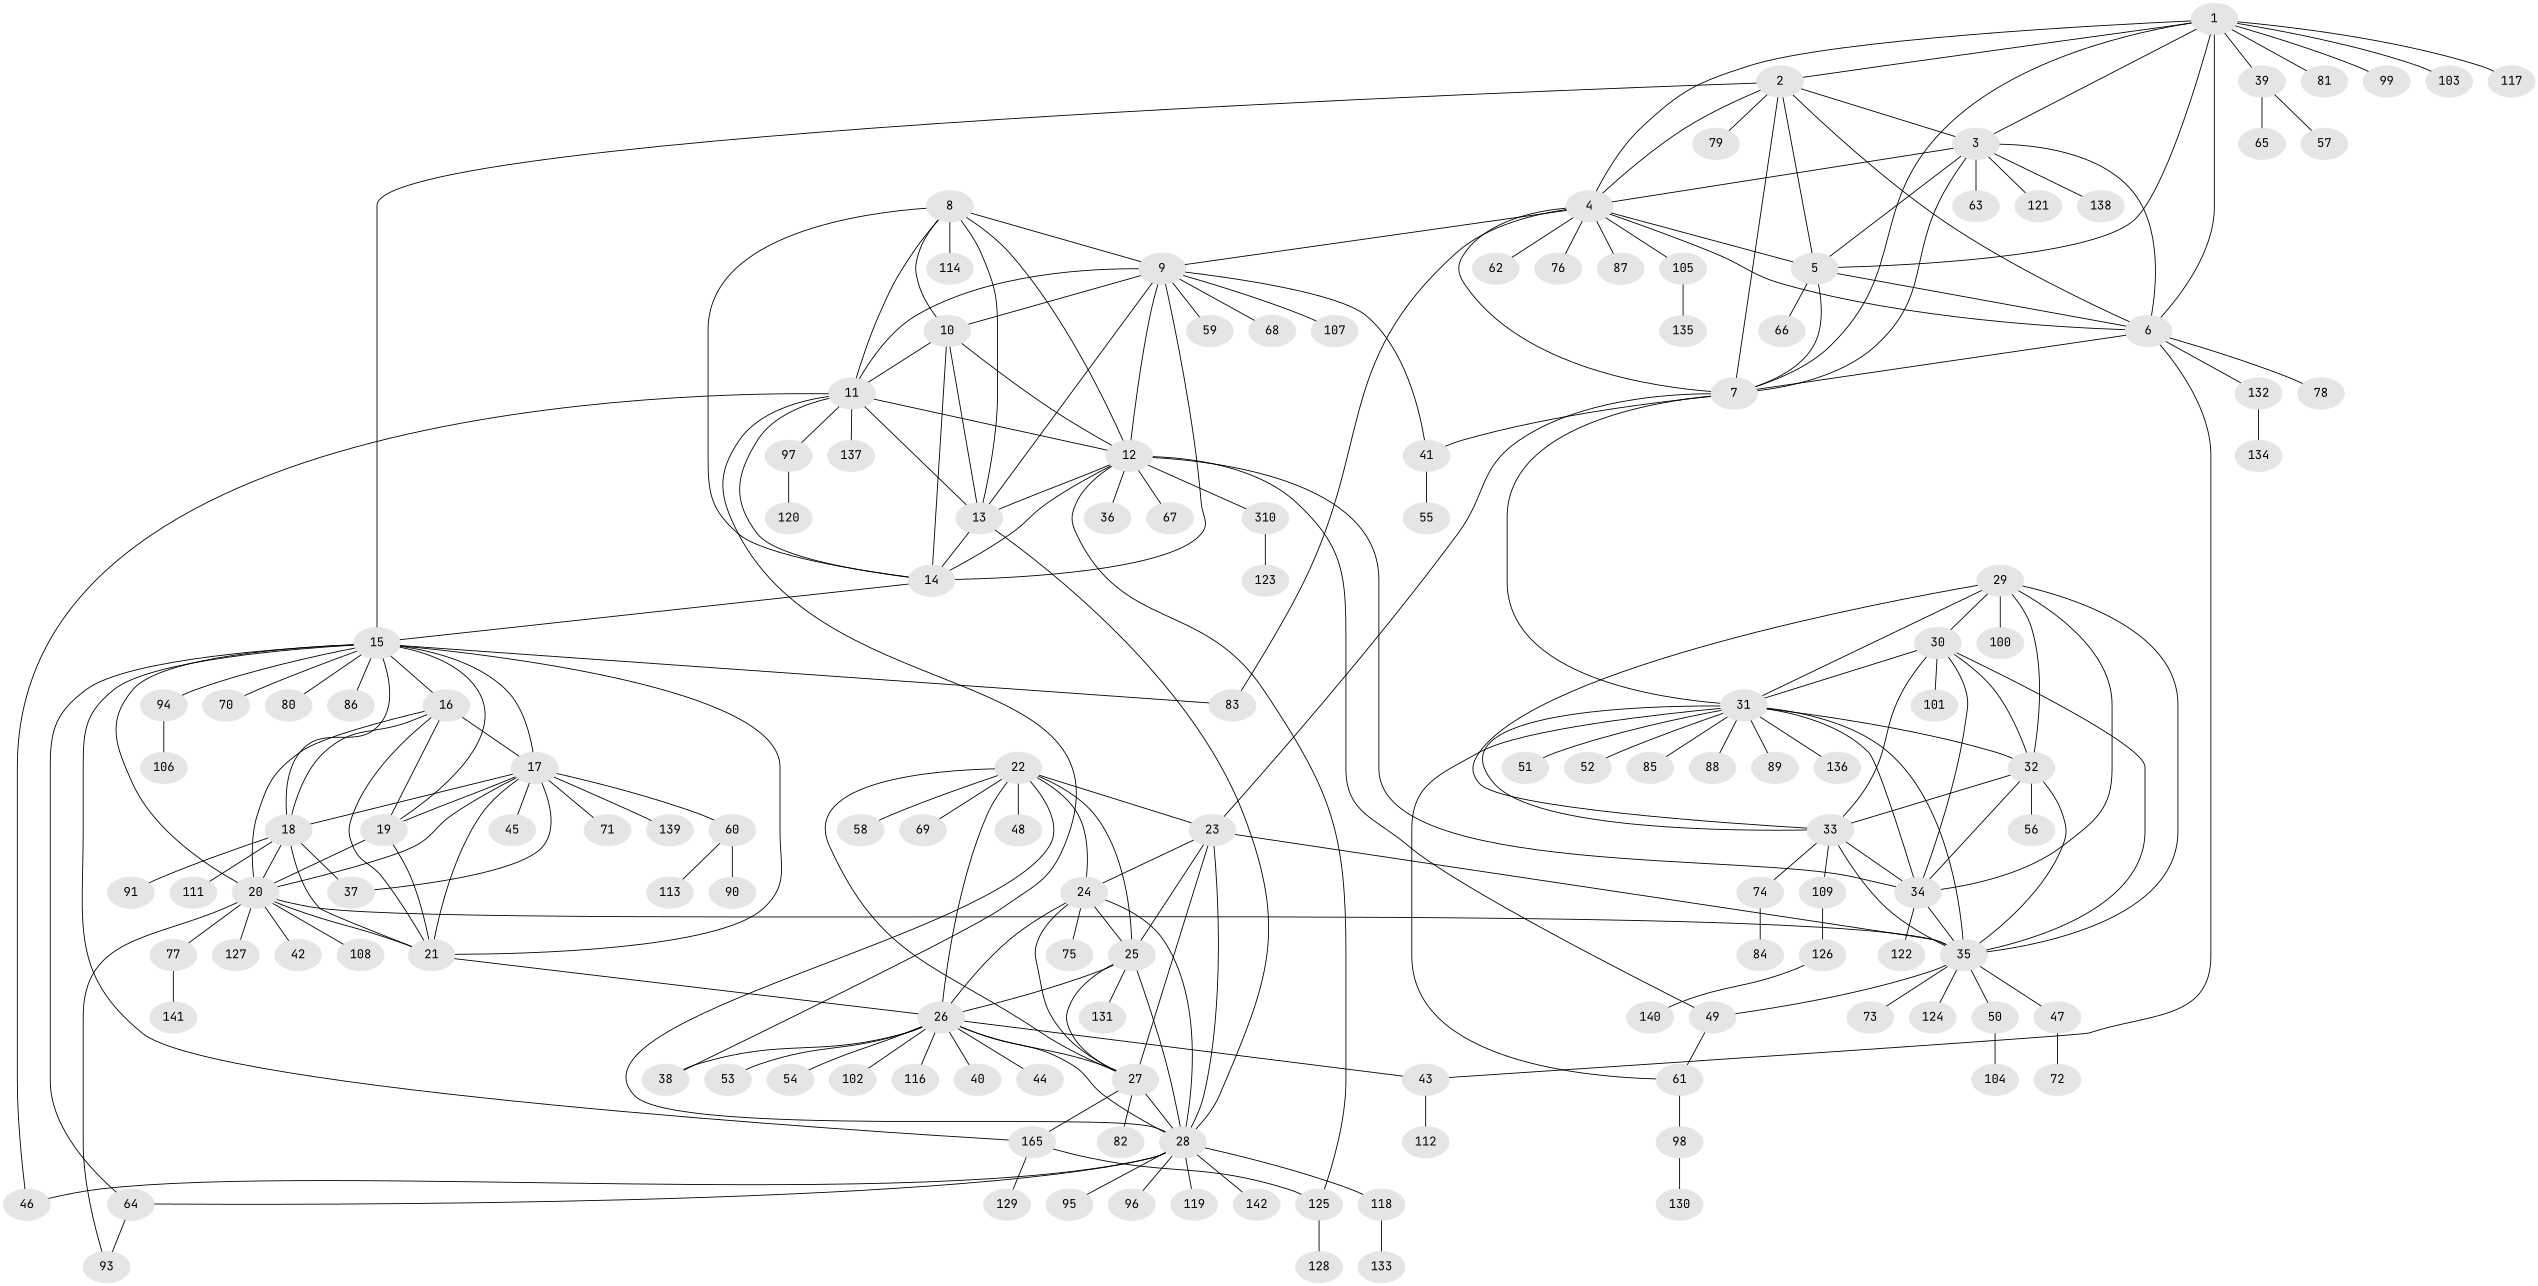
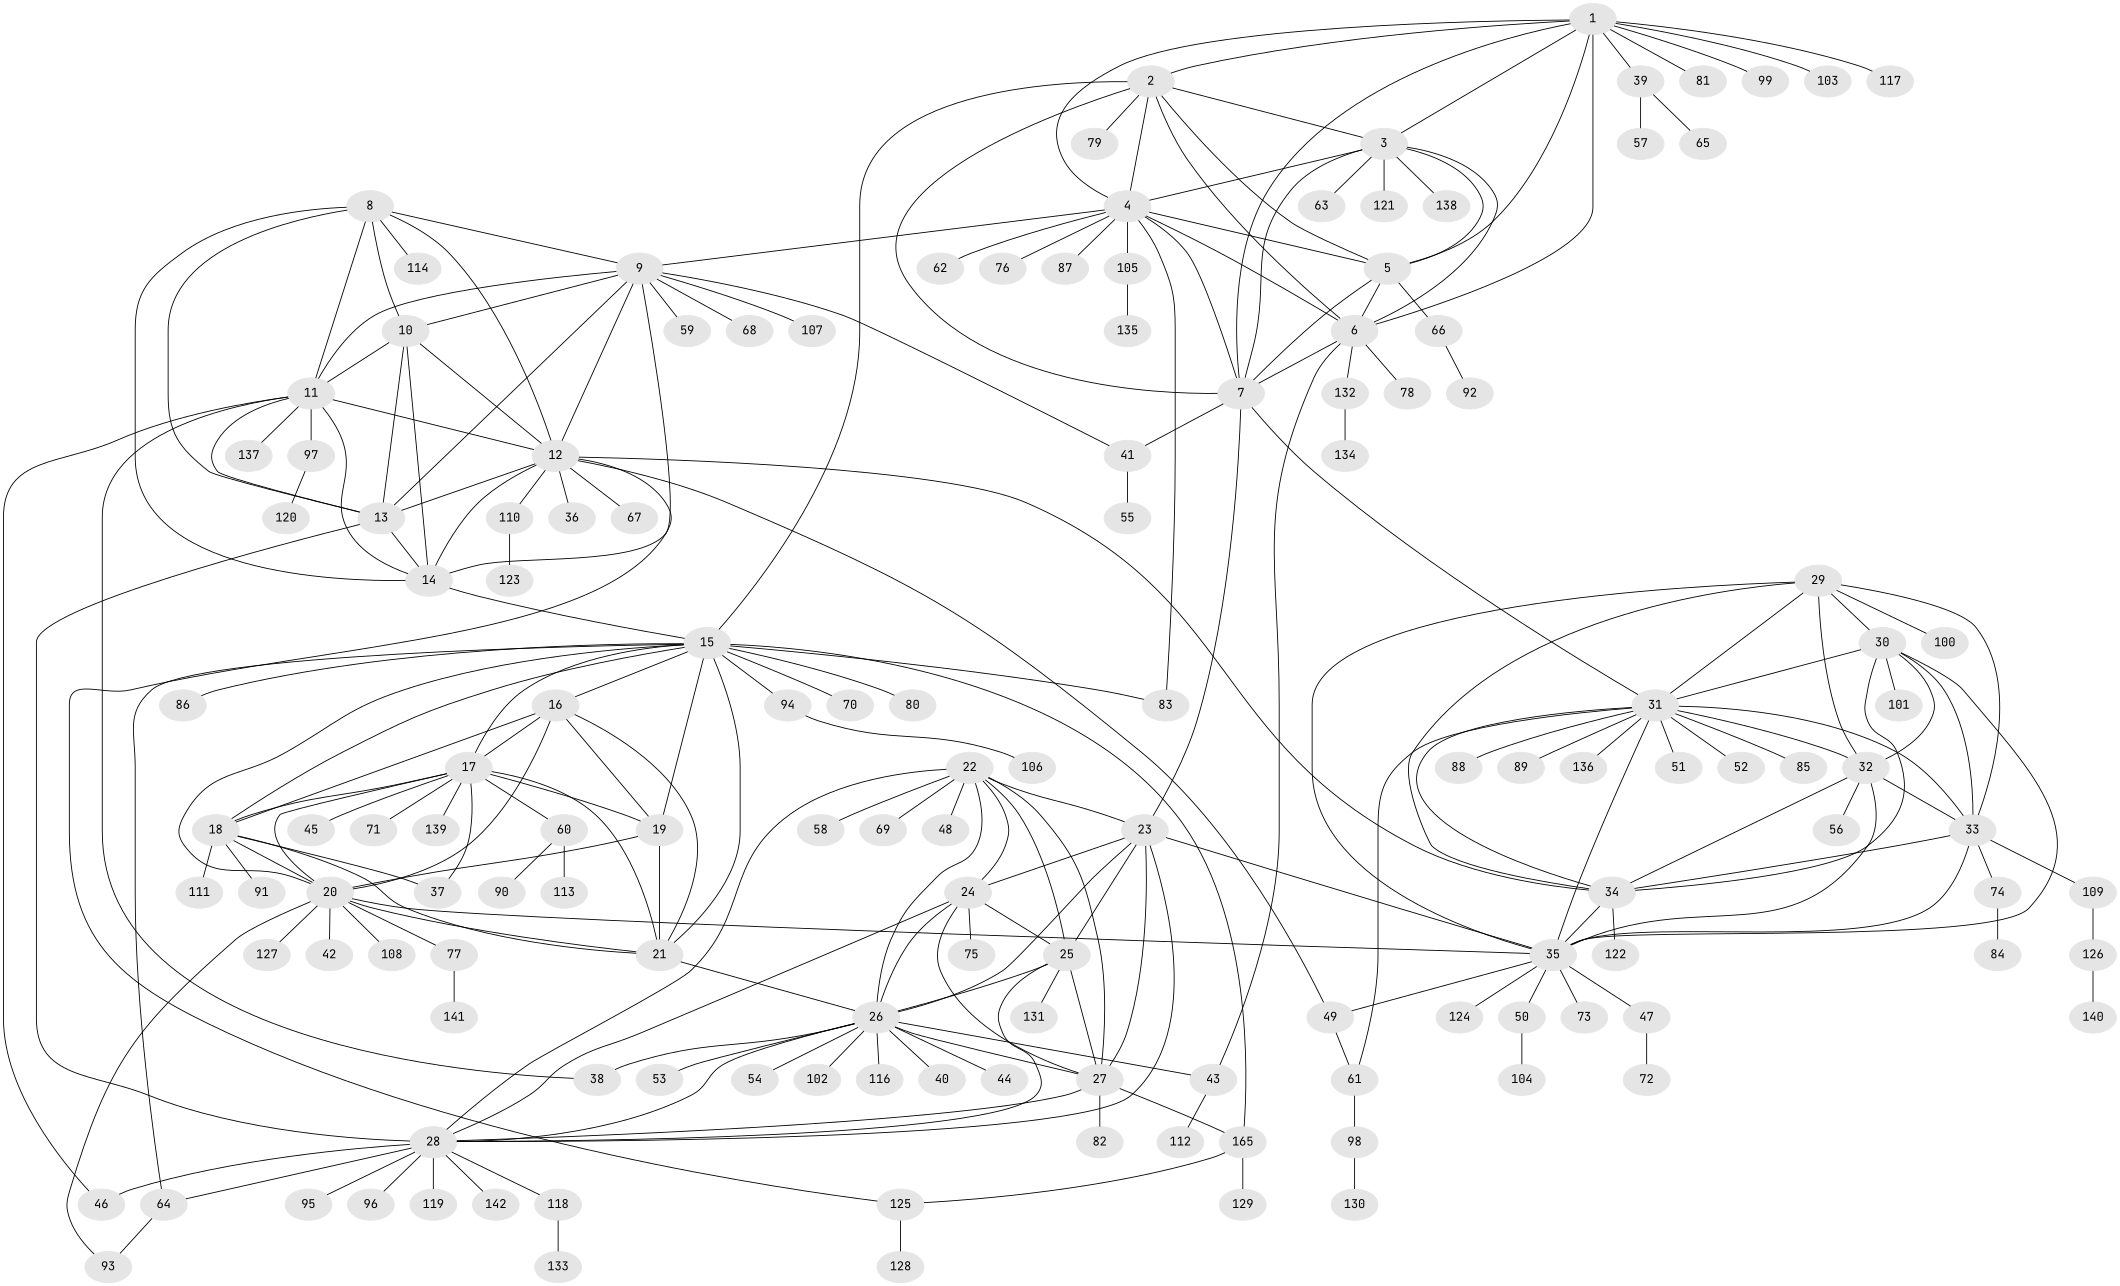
none -> (1470, 393)
(1265, 518) -> (510, 518)
none -> (1027, 947)
